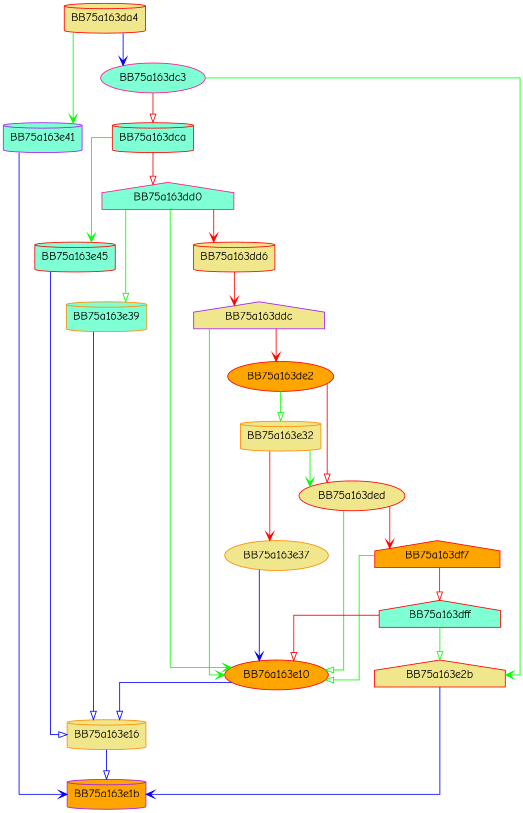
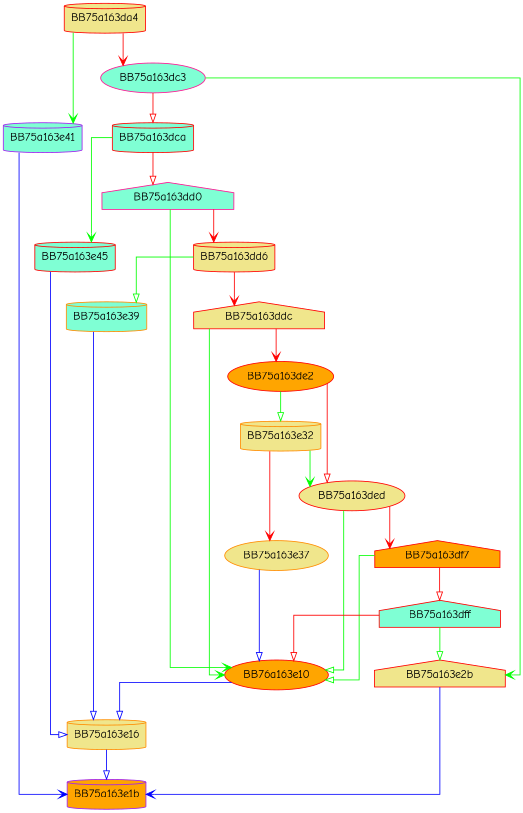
(123, 45) -> (123, 45)
(126, 251) -> (146, 257)
(259, 317) -> (259, 317)
(259, 611) -> (259, 611)
